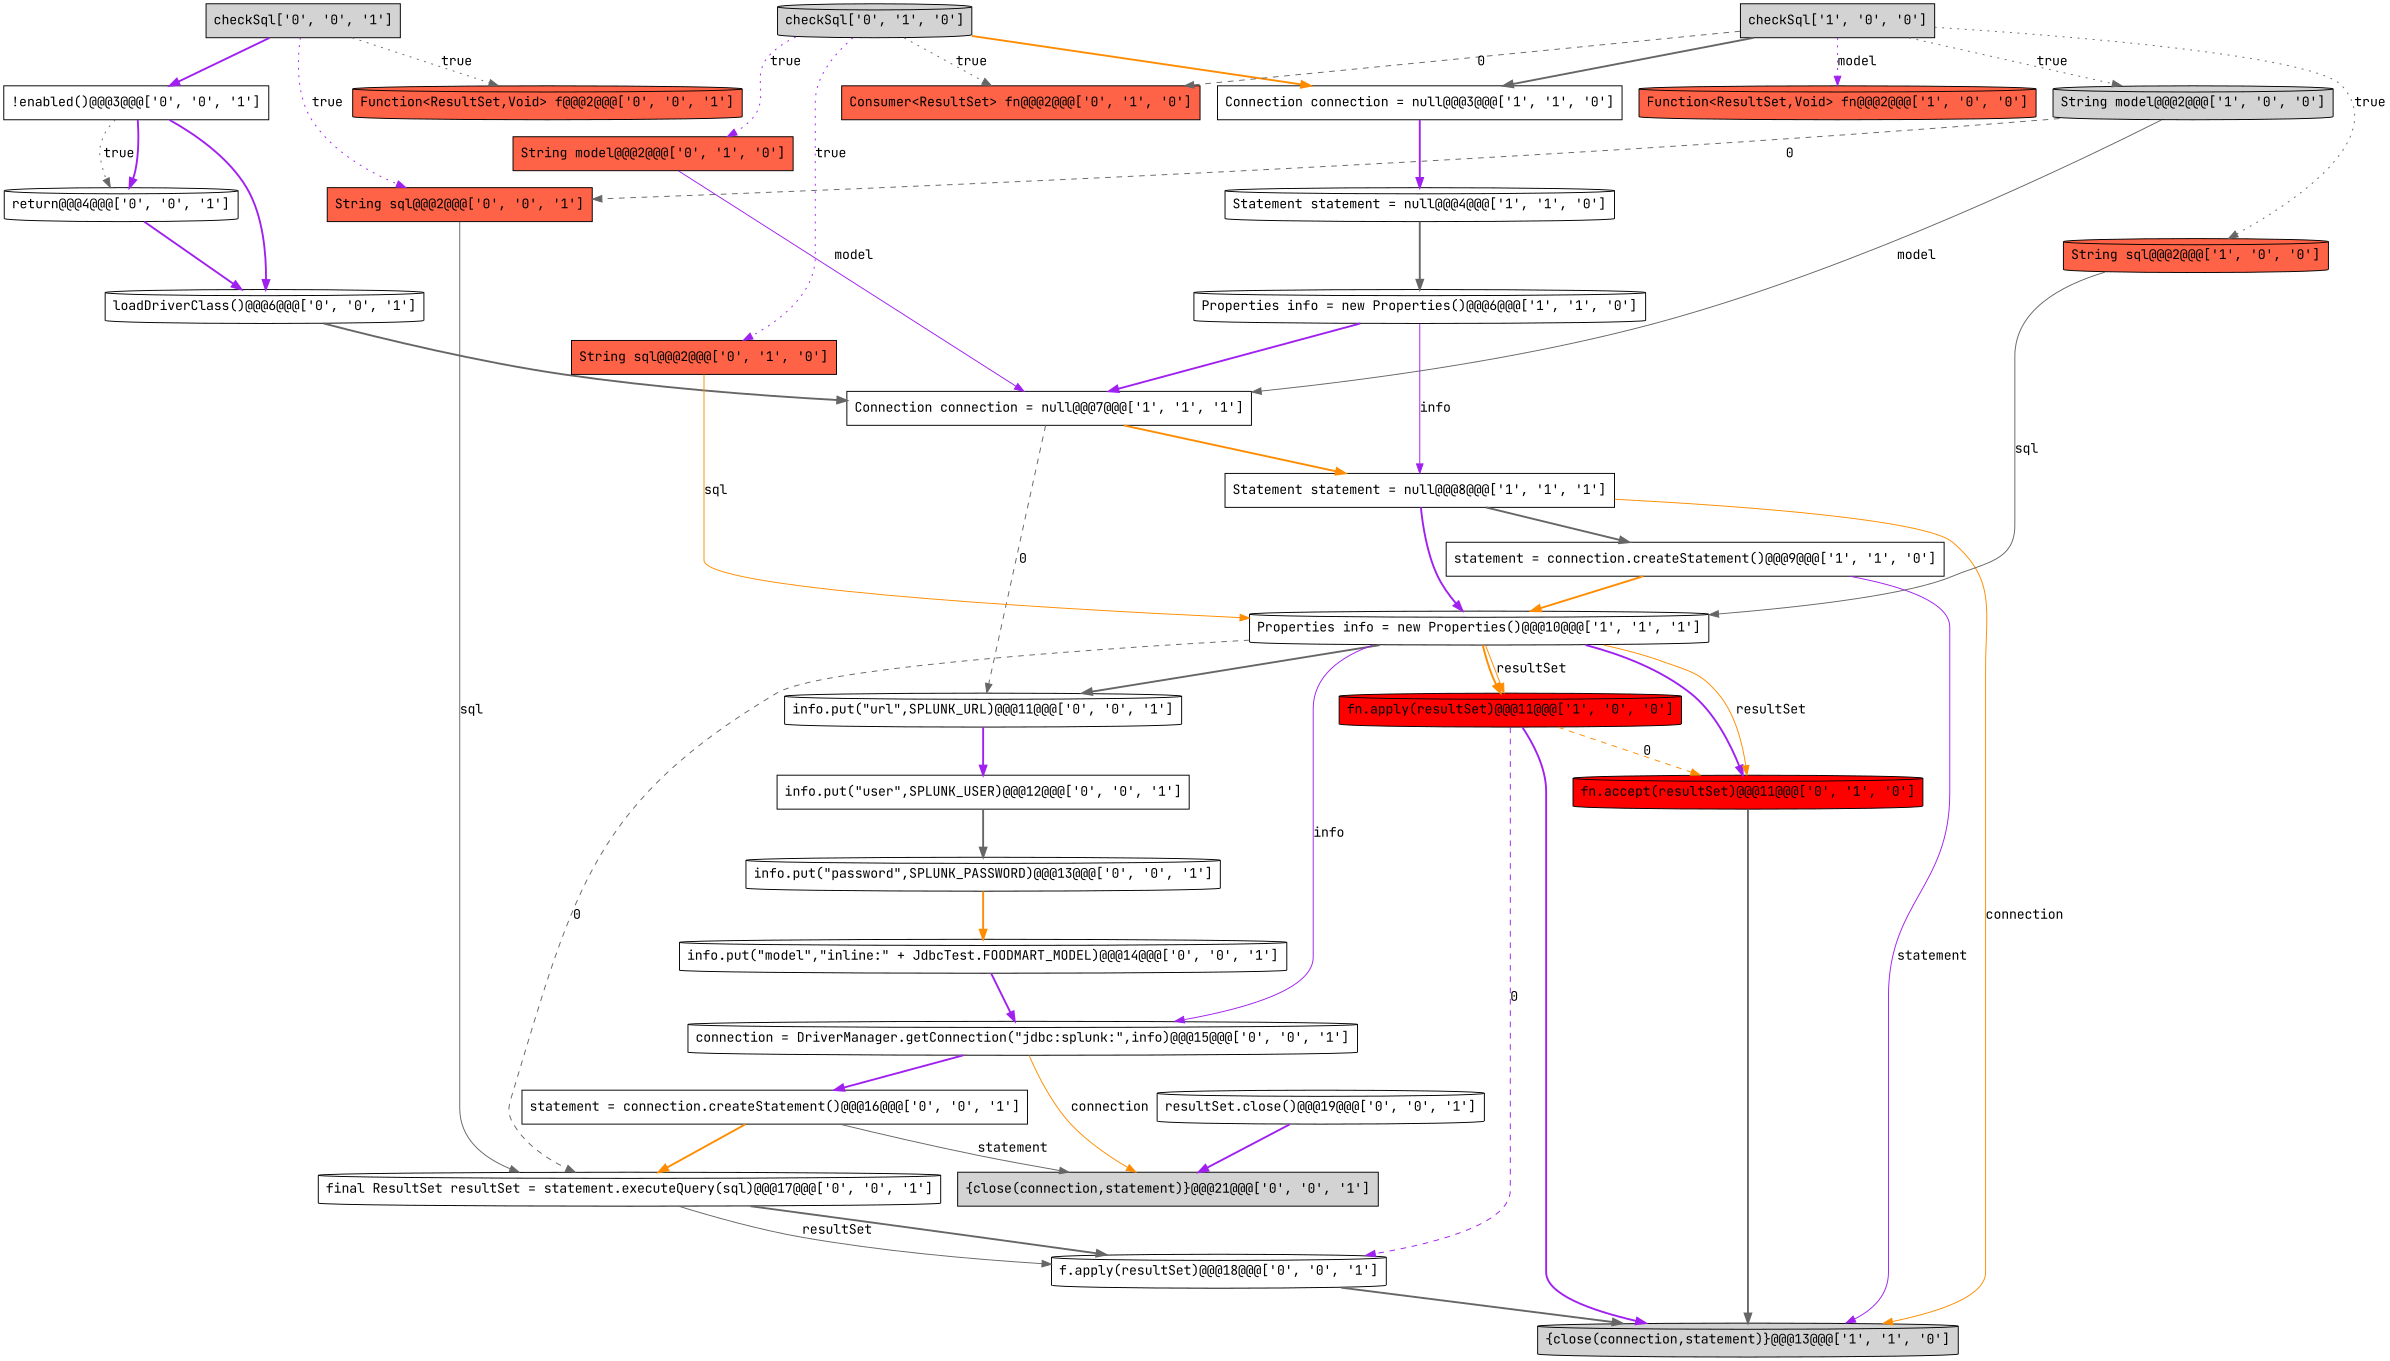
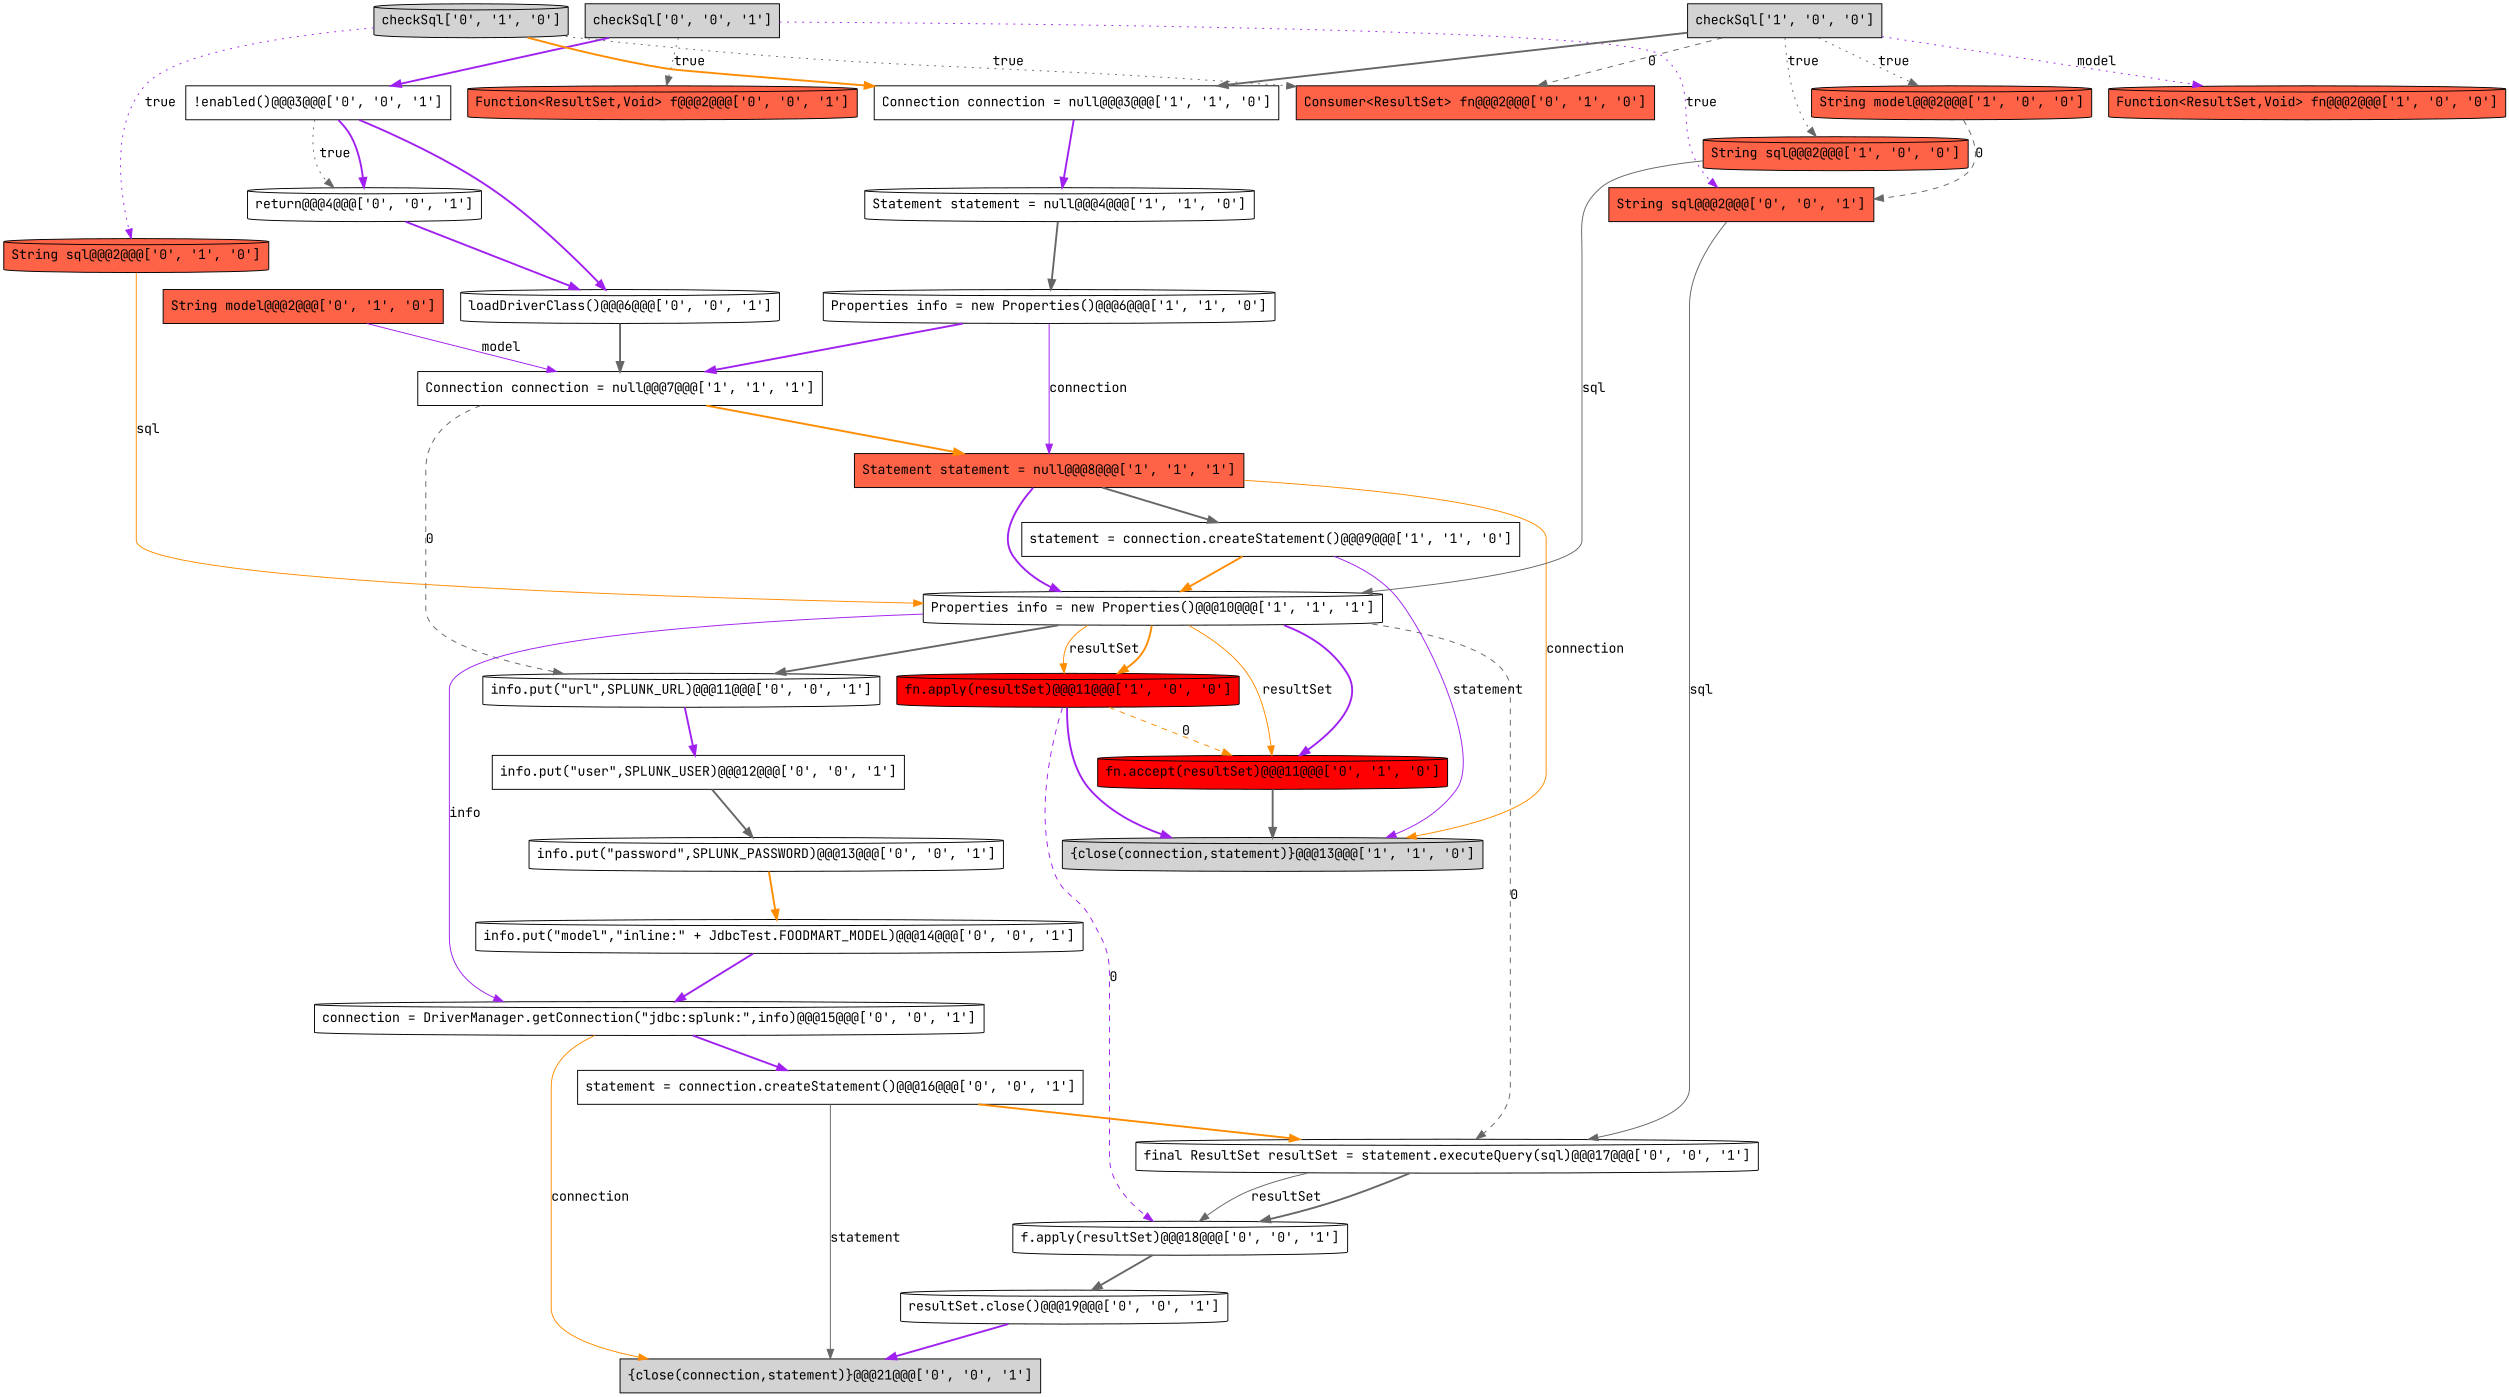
(760, 81) -> none
(2193, 103) -> (1952, 103)
(1725, 302) -> none
(704, 357) -> (136, 256)
(1436, 408) -> (1088, 389)
(1420, 490) -> (1049, 471)
(1477, 1305) -> (1127, 1270)
